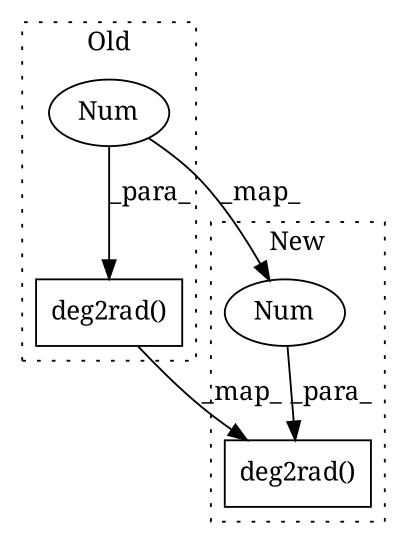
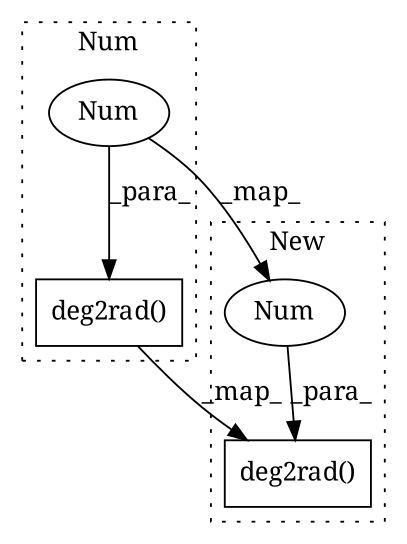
(109, 43) -> (109, 43)
